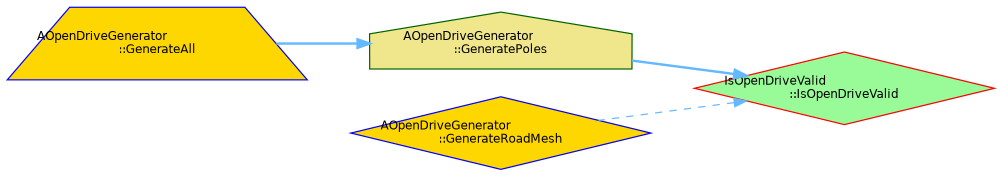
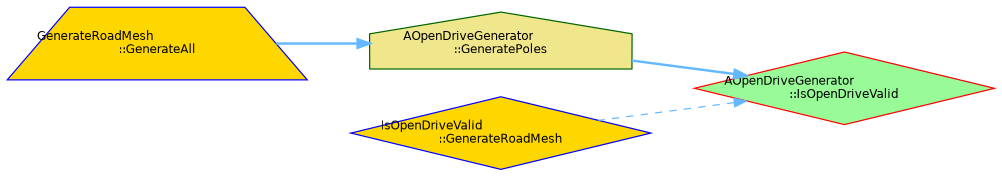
(157, 44) -> (157, 44)
(844, 88) -> (844, 88)
(501, 133) -> (501, 133)
